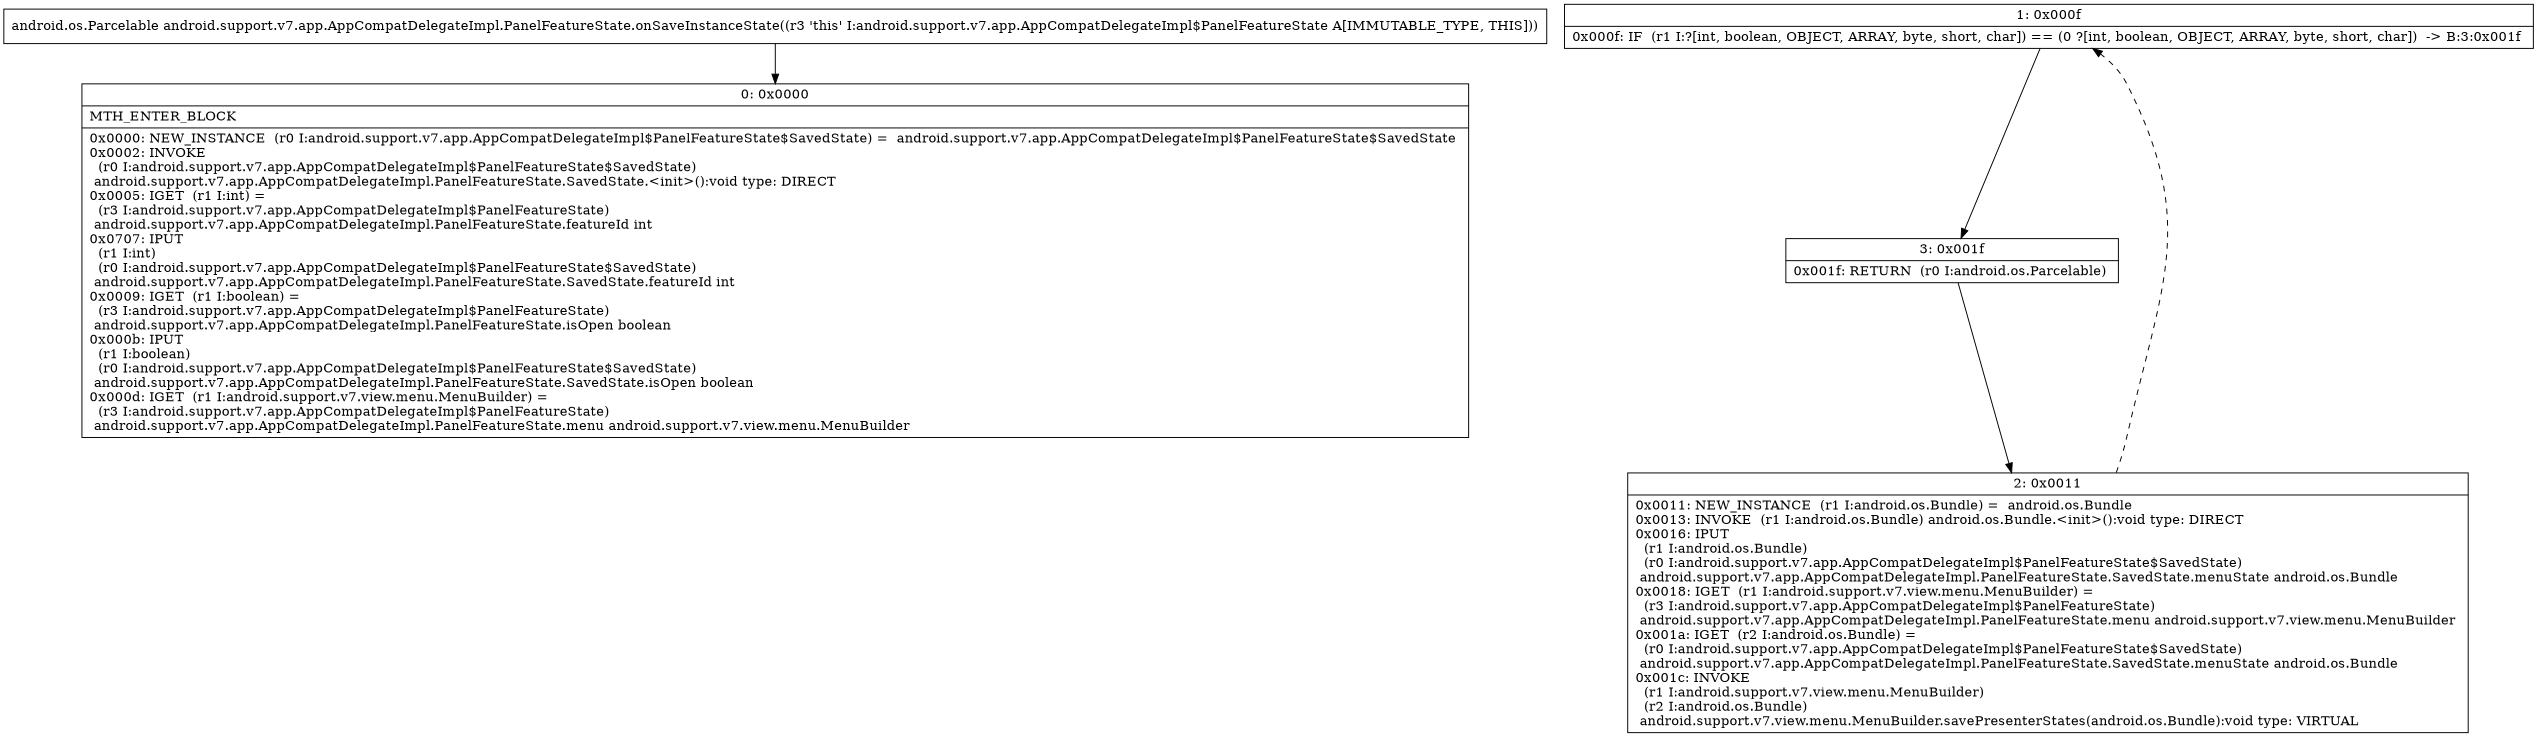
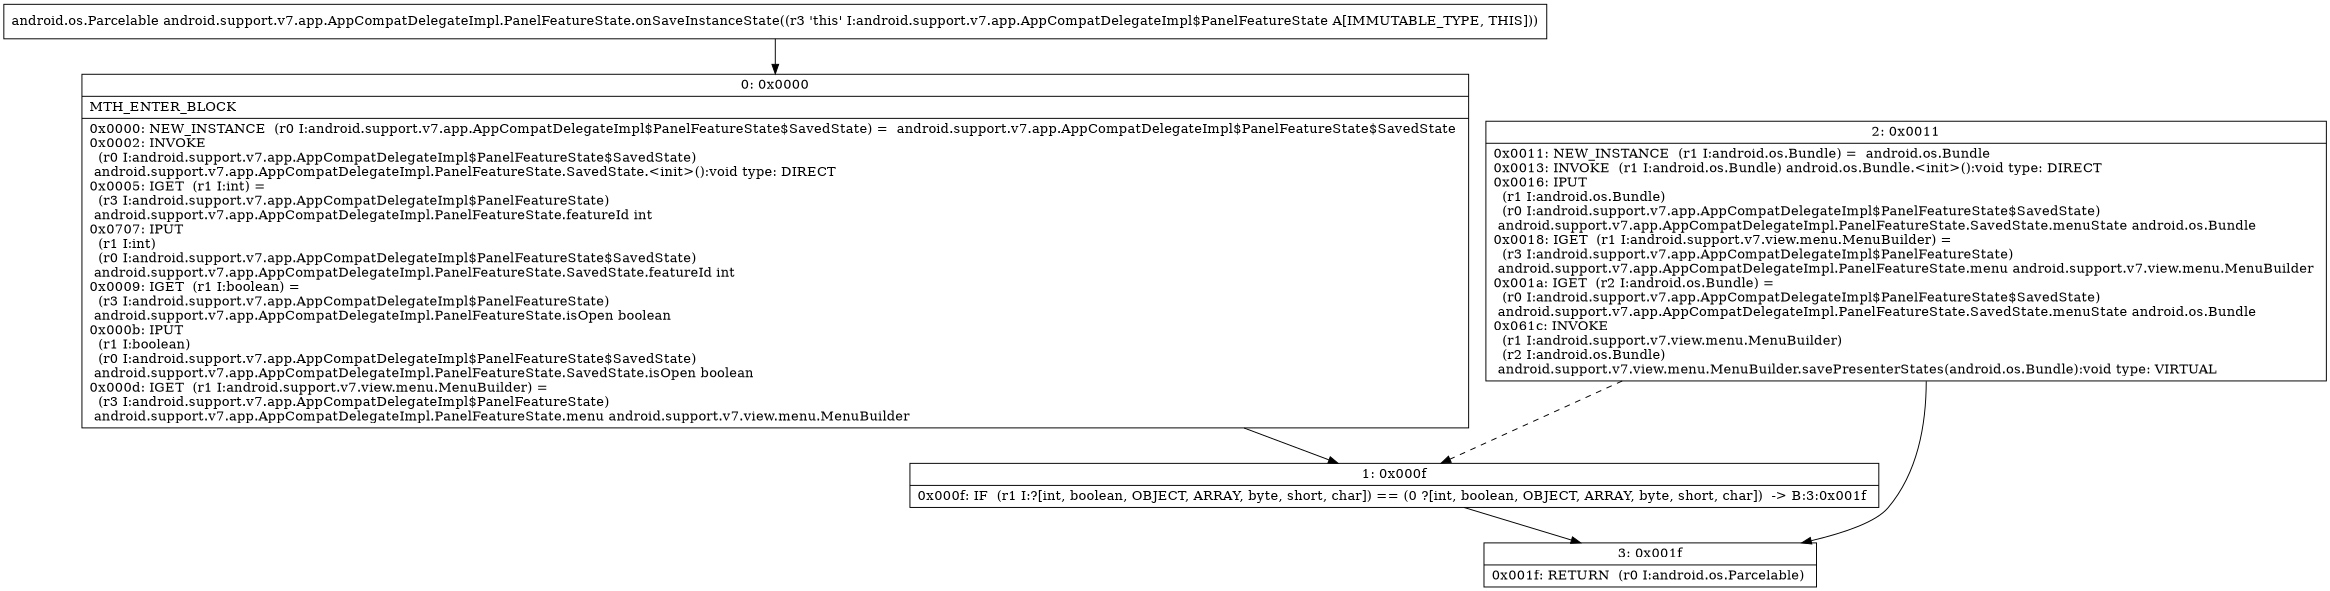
(1984, 373) -> (1902, 487)
none -> (1286, 444)
(1698, 678) -> (1556, 326)
